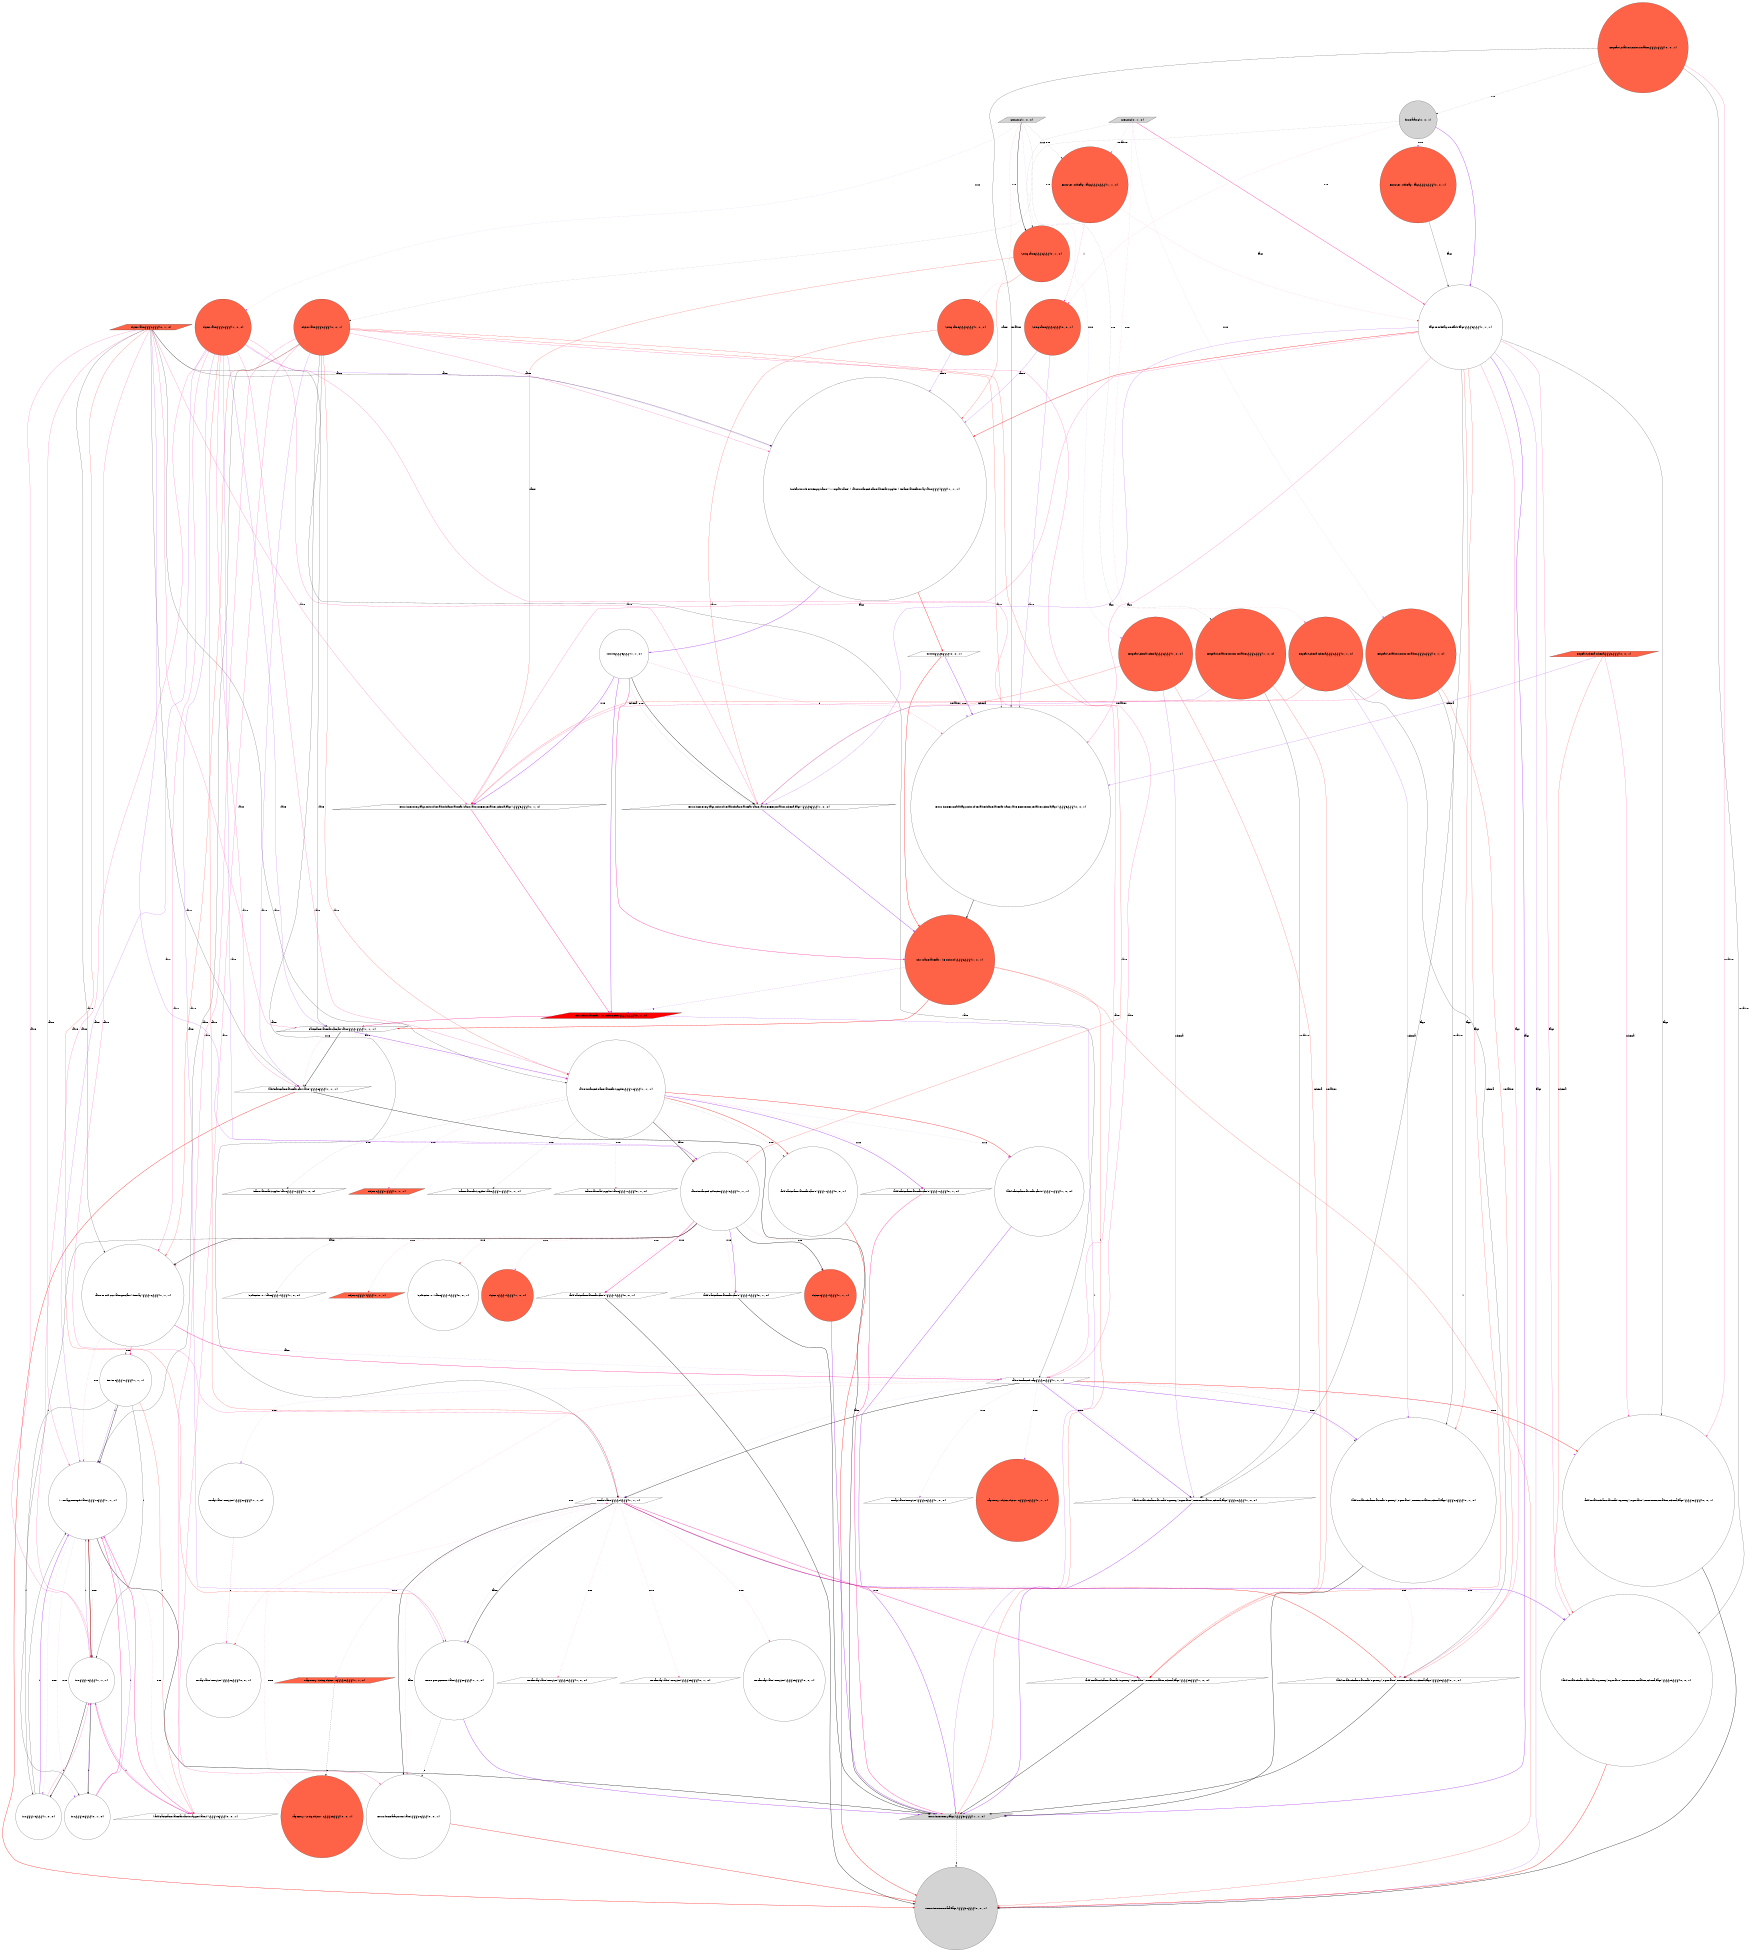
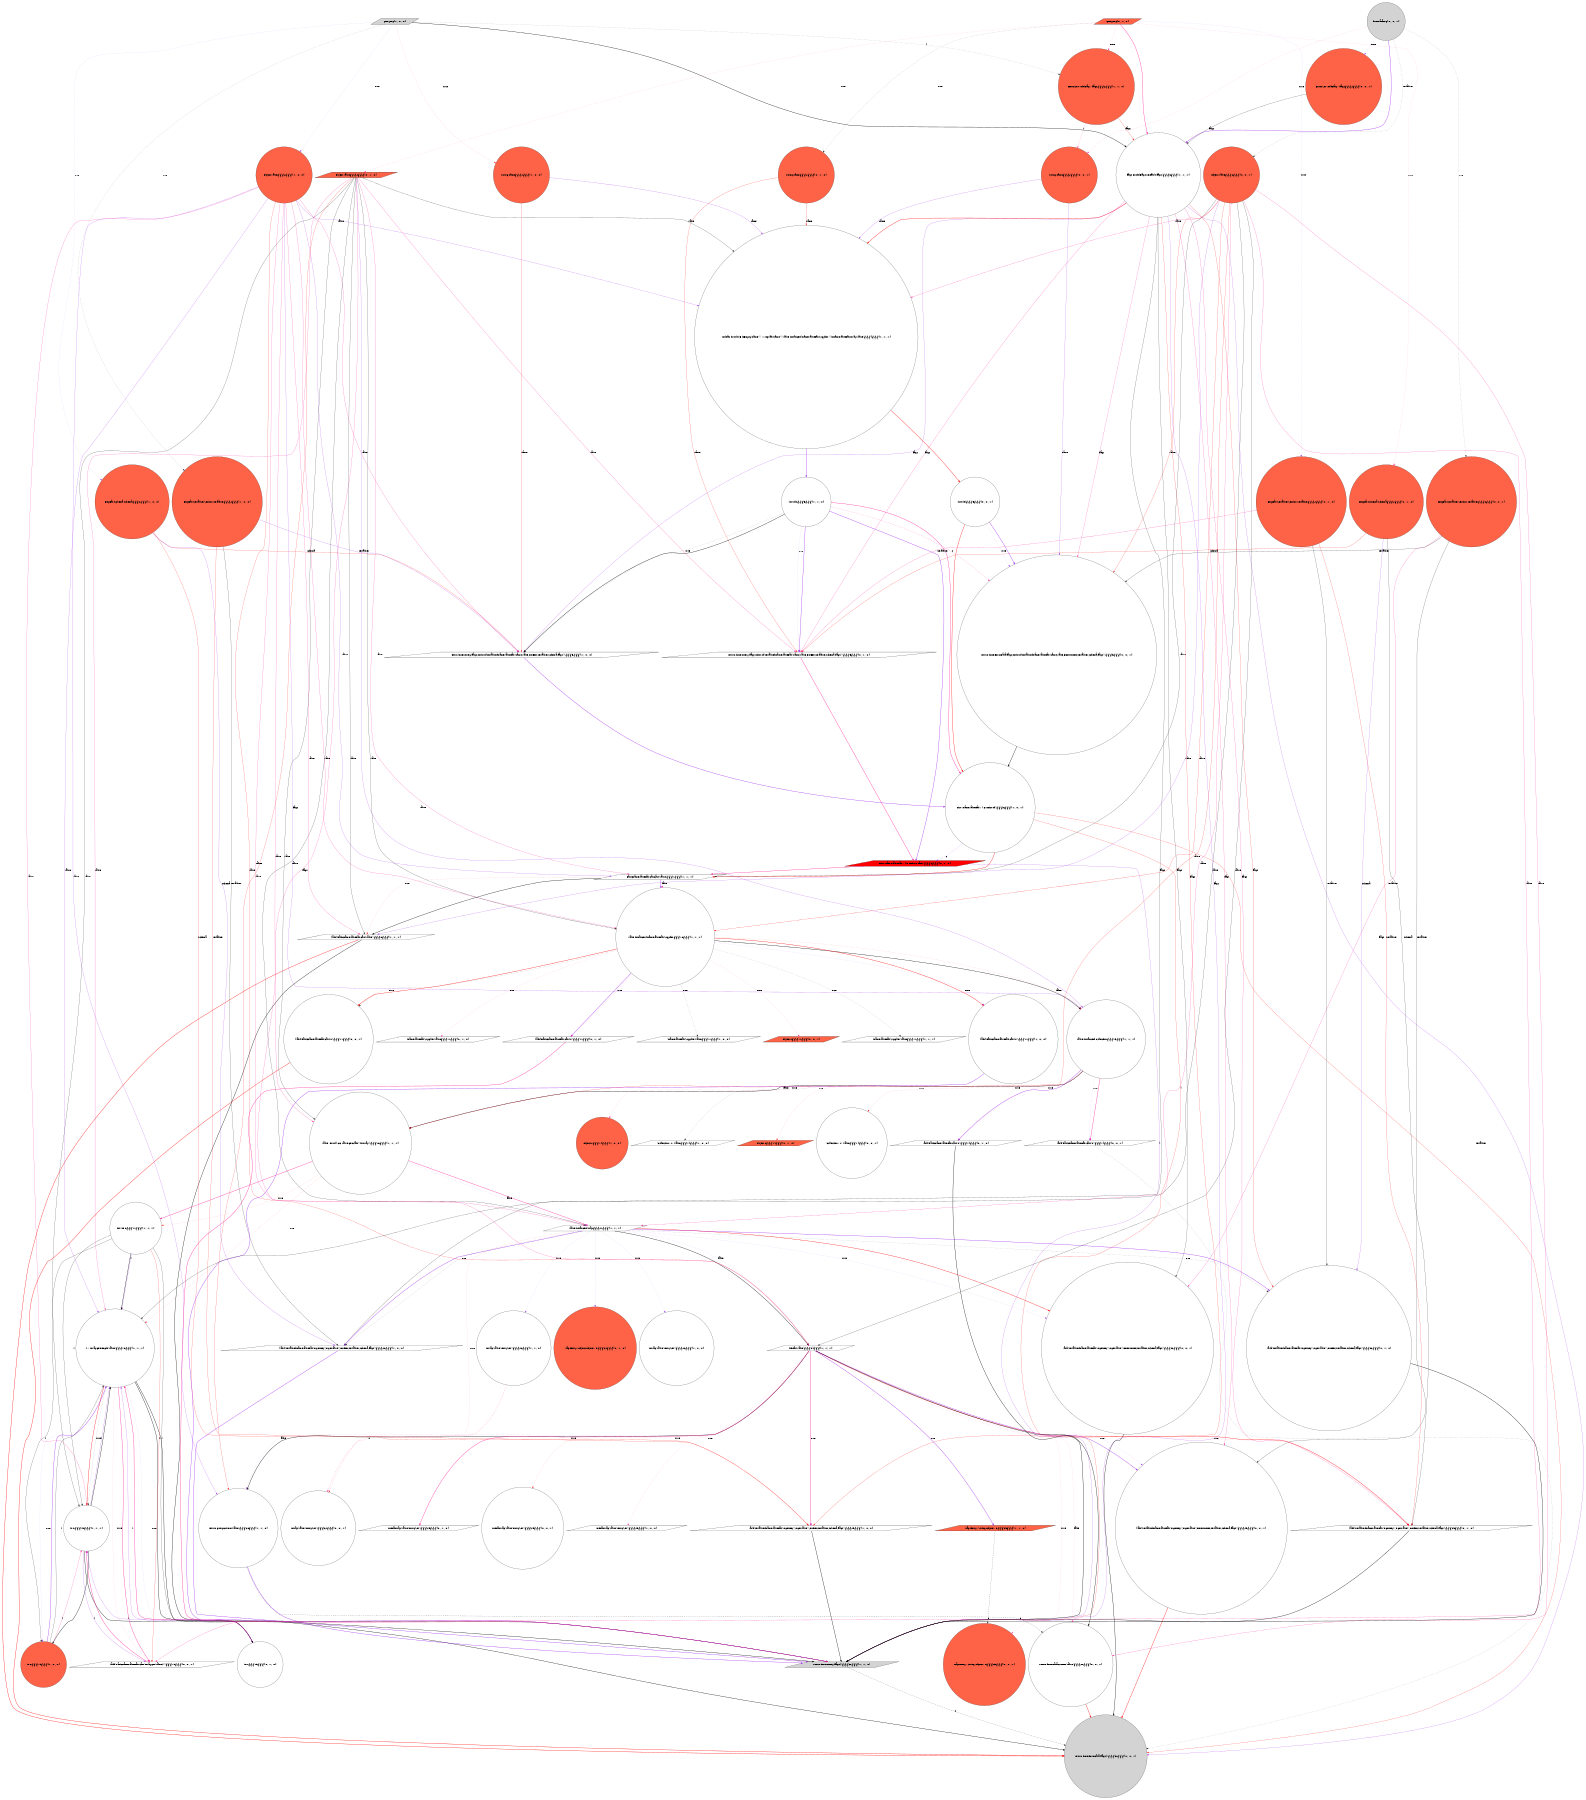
none -> (726, 70)
(1519, 87) -> (1459, 229)
(1132, 120) -> (1118, 22)
(1048, 143) -> (927, 44)
(1123, 143) -> (1112, 44)
(1017, 176) -> (766, 103)
(1048, 185) -> (1408, 87)
(1261, 283) -> (1126, 128)
(1010, 603) -> none
(944, 654) -> (975, 502)
(1604, 654) -> none
(233, 960) -> (296, 808)
(950, 960) -> (990, 808)
(30, 980) -> (85, 769)
(106, 1022) -> (305, 870)
(97, 1242) -> (161, 1477)
(830, 1295) -> none
(1463, 1295) -> (1481, 1143)
(1524, 1319) -> (1219, 1095)
(918, 1500) -> (677, 1348)
(460, 1548) -> (916, 1425)
(337, 1573) -> (1058, 1448)
(823, 1587) -> (1510, 1439)
(649, 1590) -> (609, 1437)
none -> (496, 1652)
(39, 1817) -> (44, 1665)
